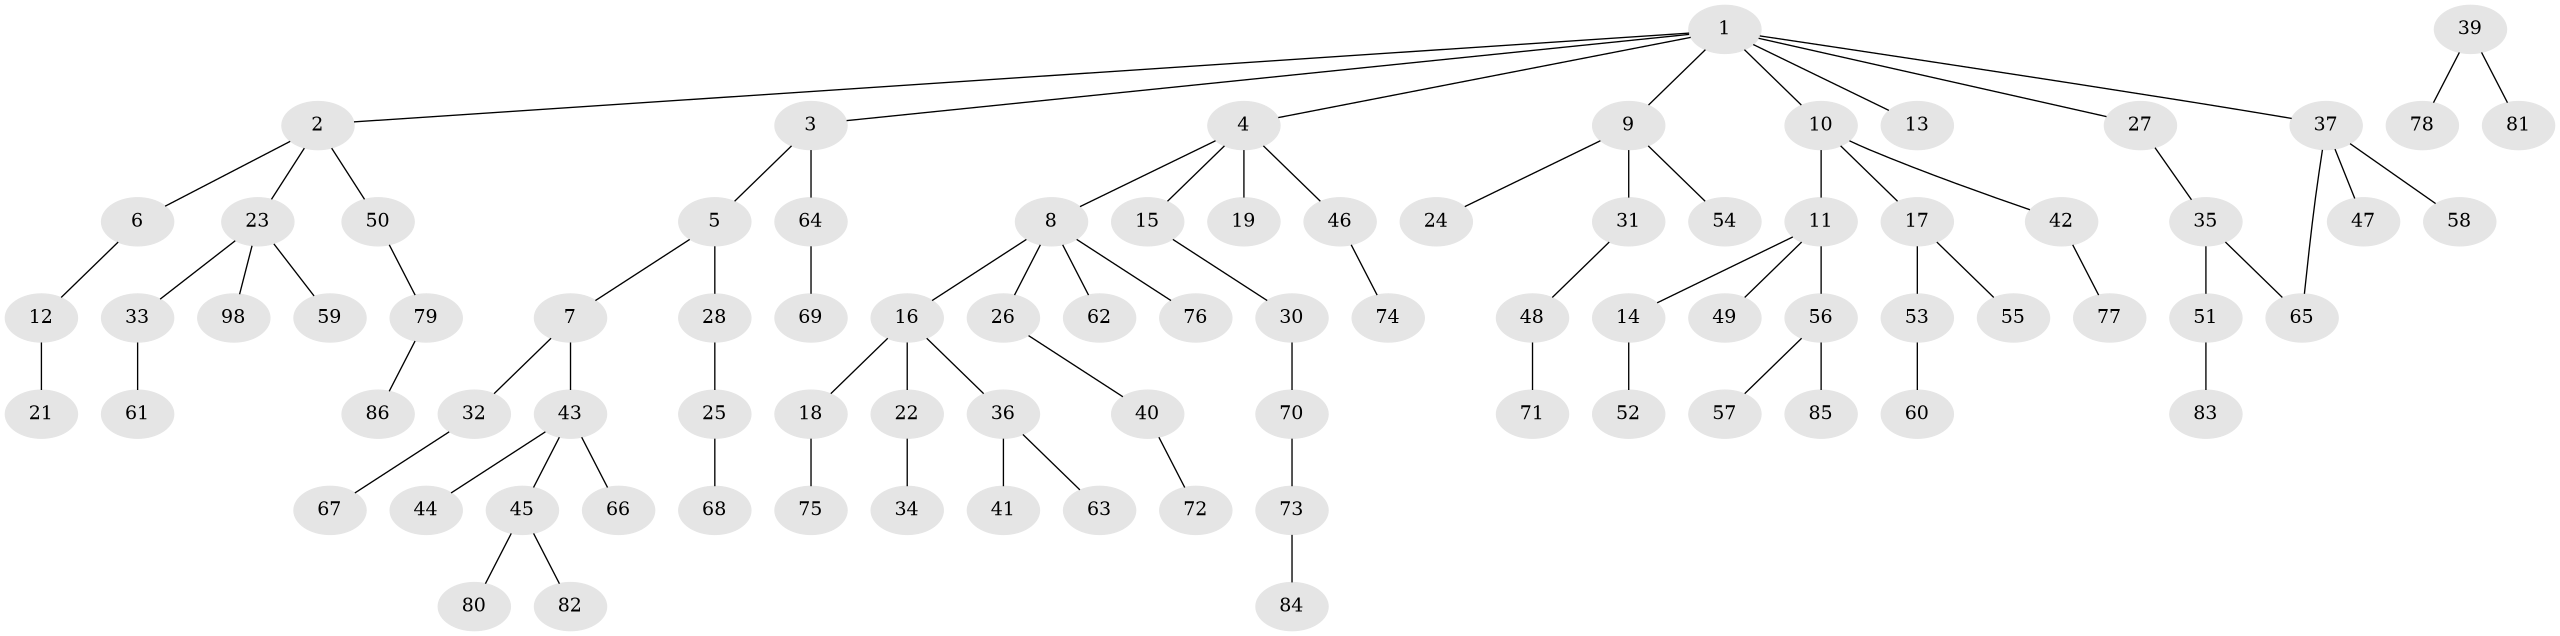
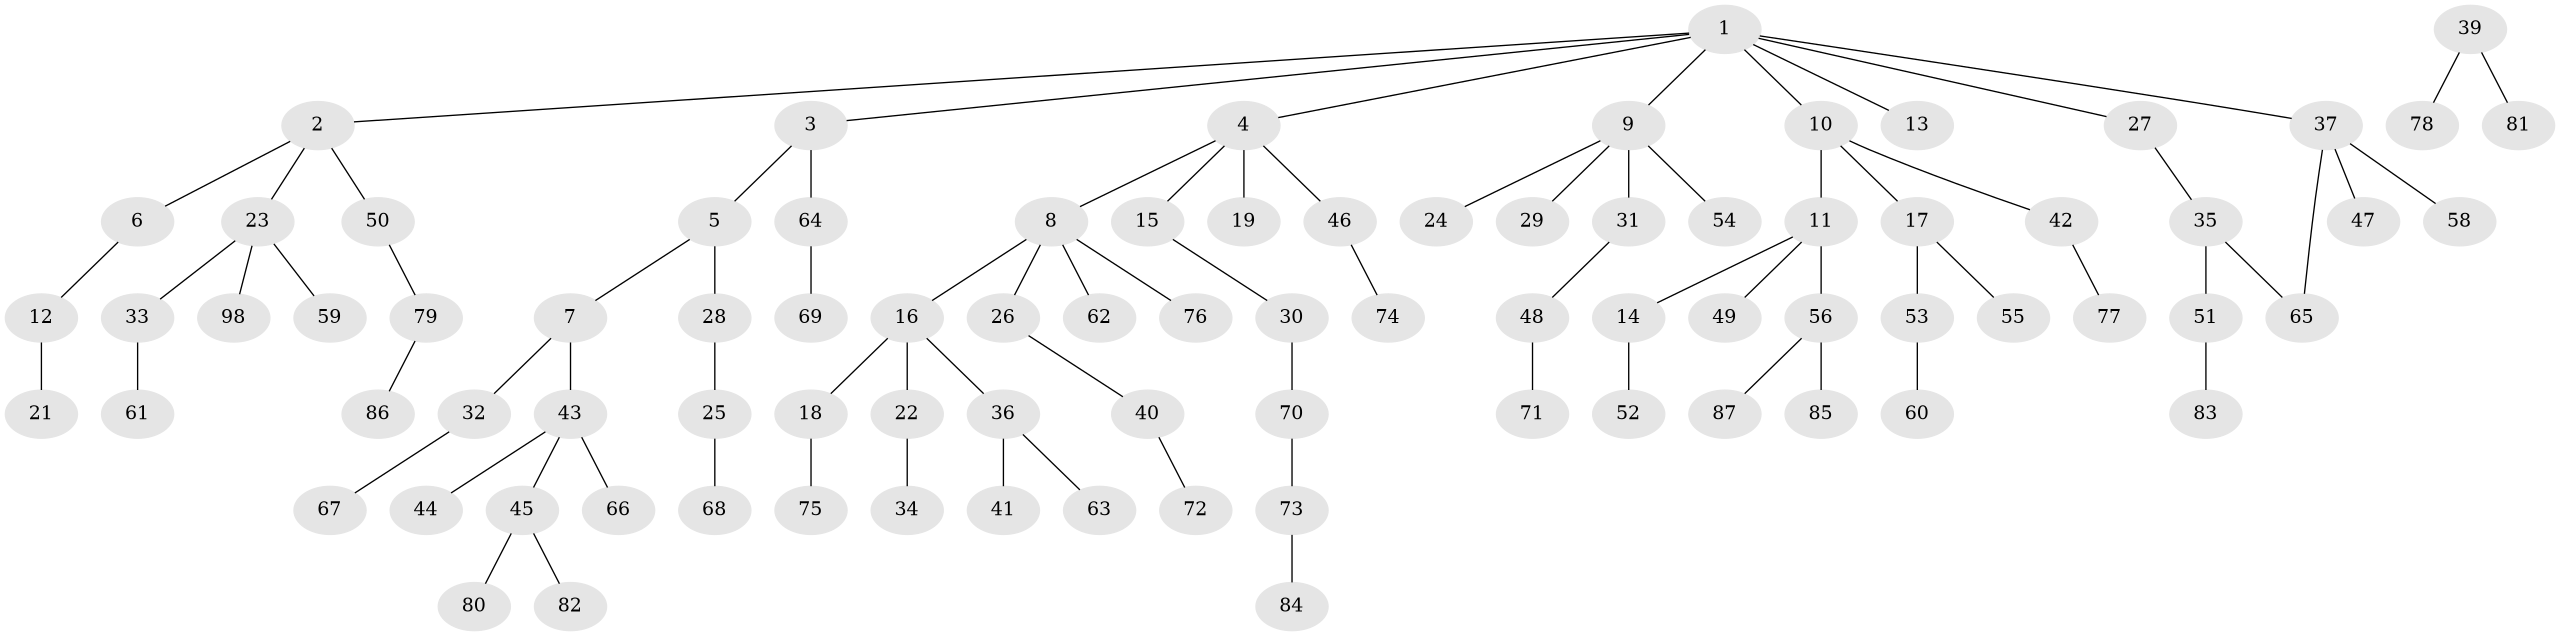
none -> (1533, 222)
(1725, 414) -> (1725, 414)
